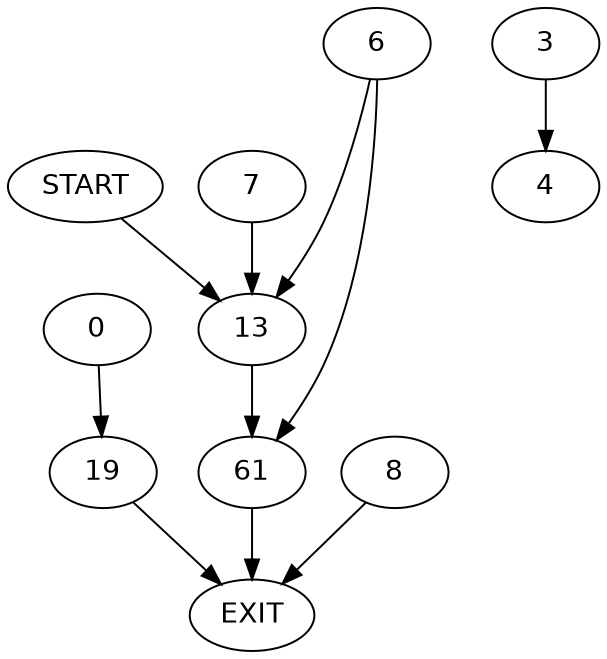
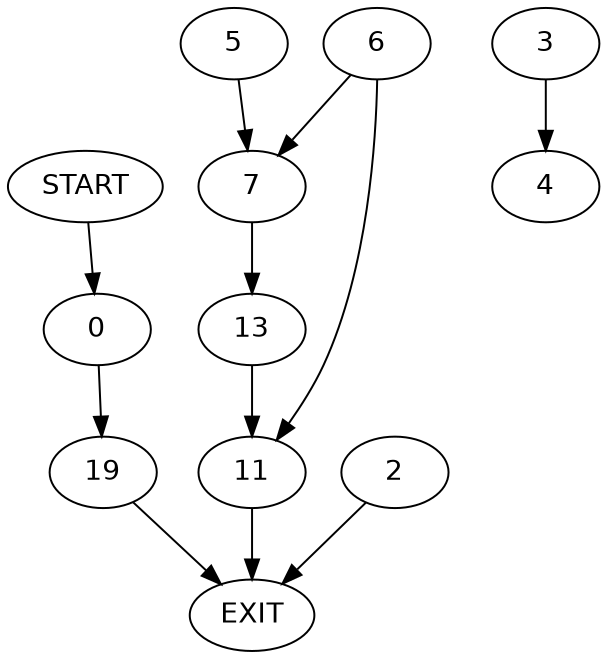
none -> (234, 44)
(340, 184) -> (321, 107)
(163, 253) -> (90, 248)
(252, 472) -> (252, 472)
(395, 472) -> (395, 472)
